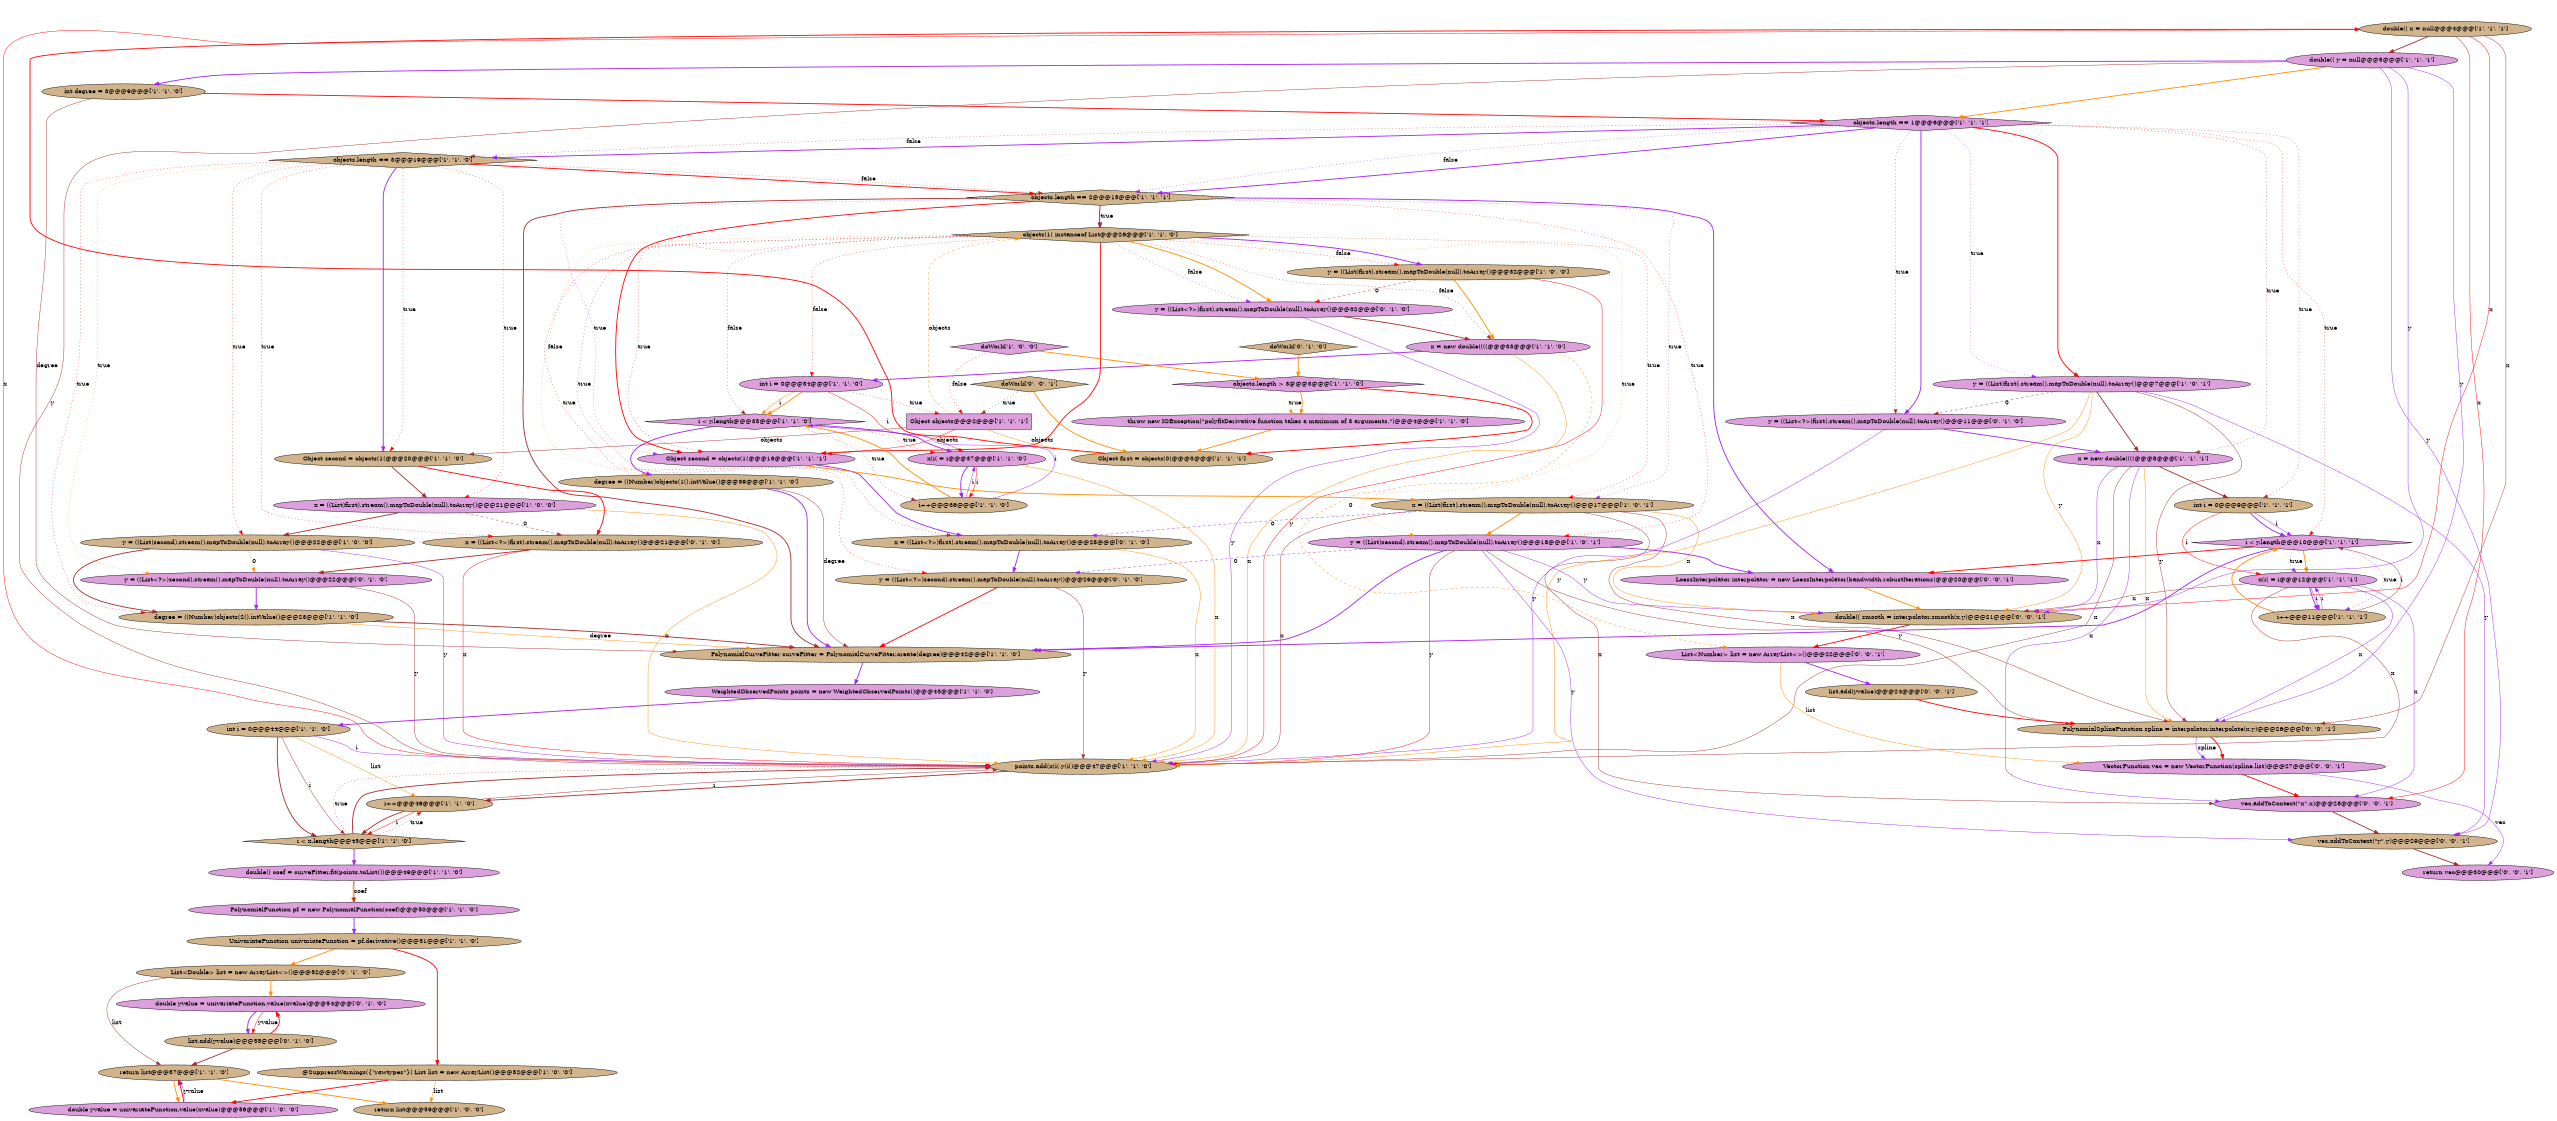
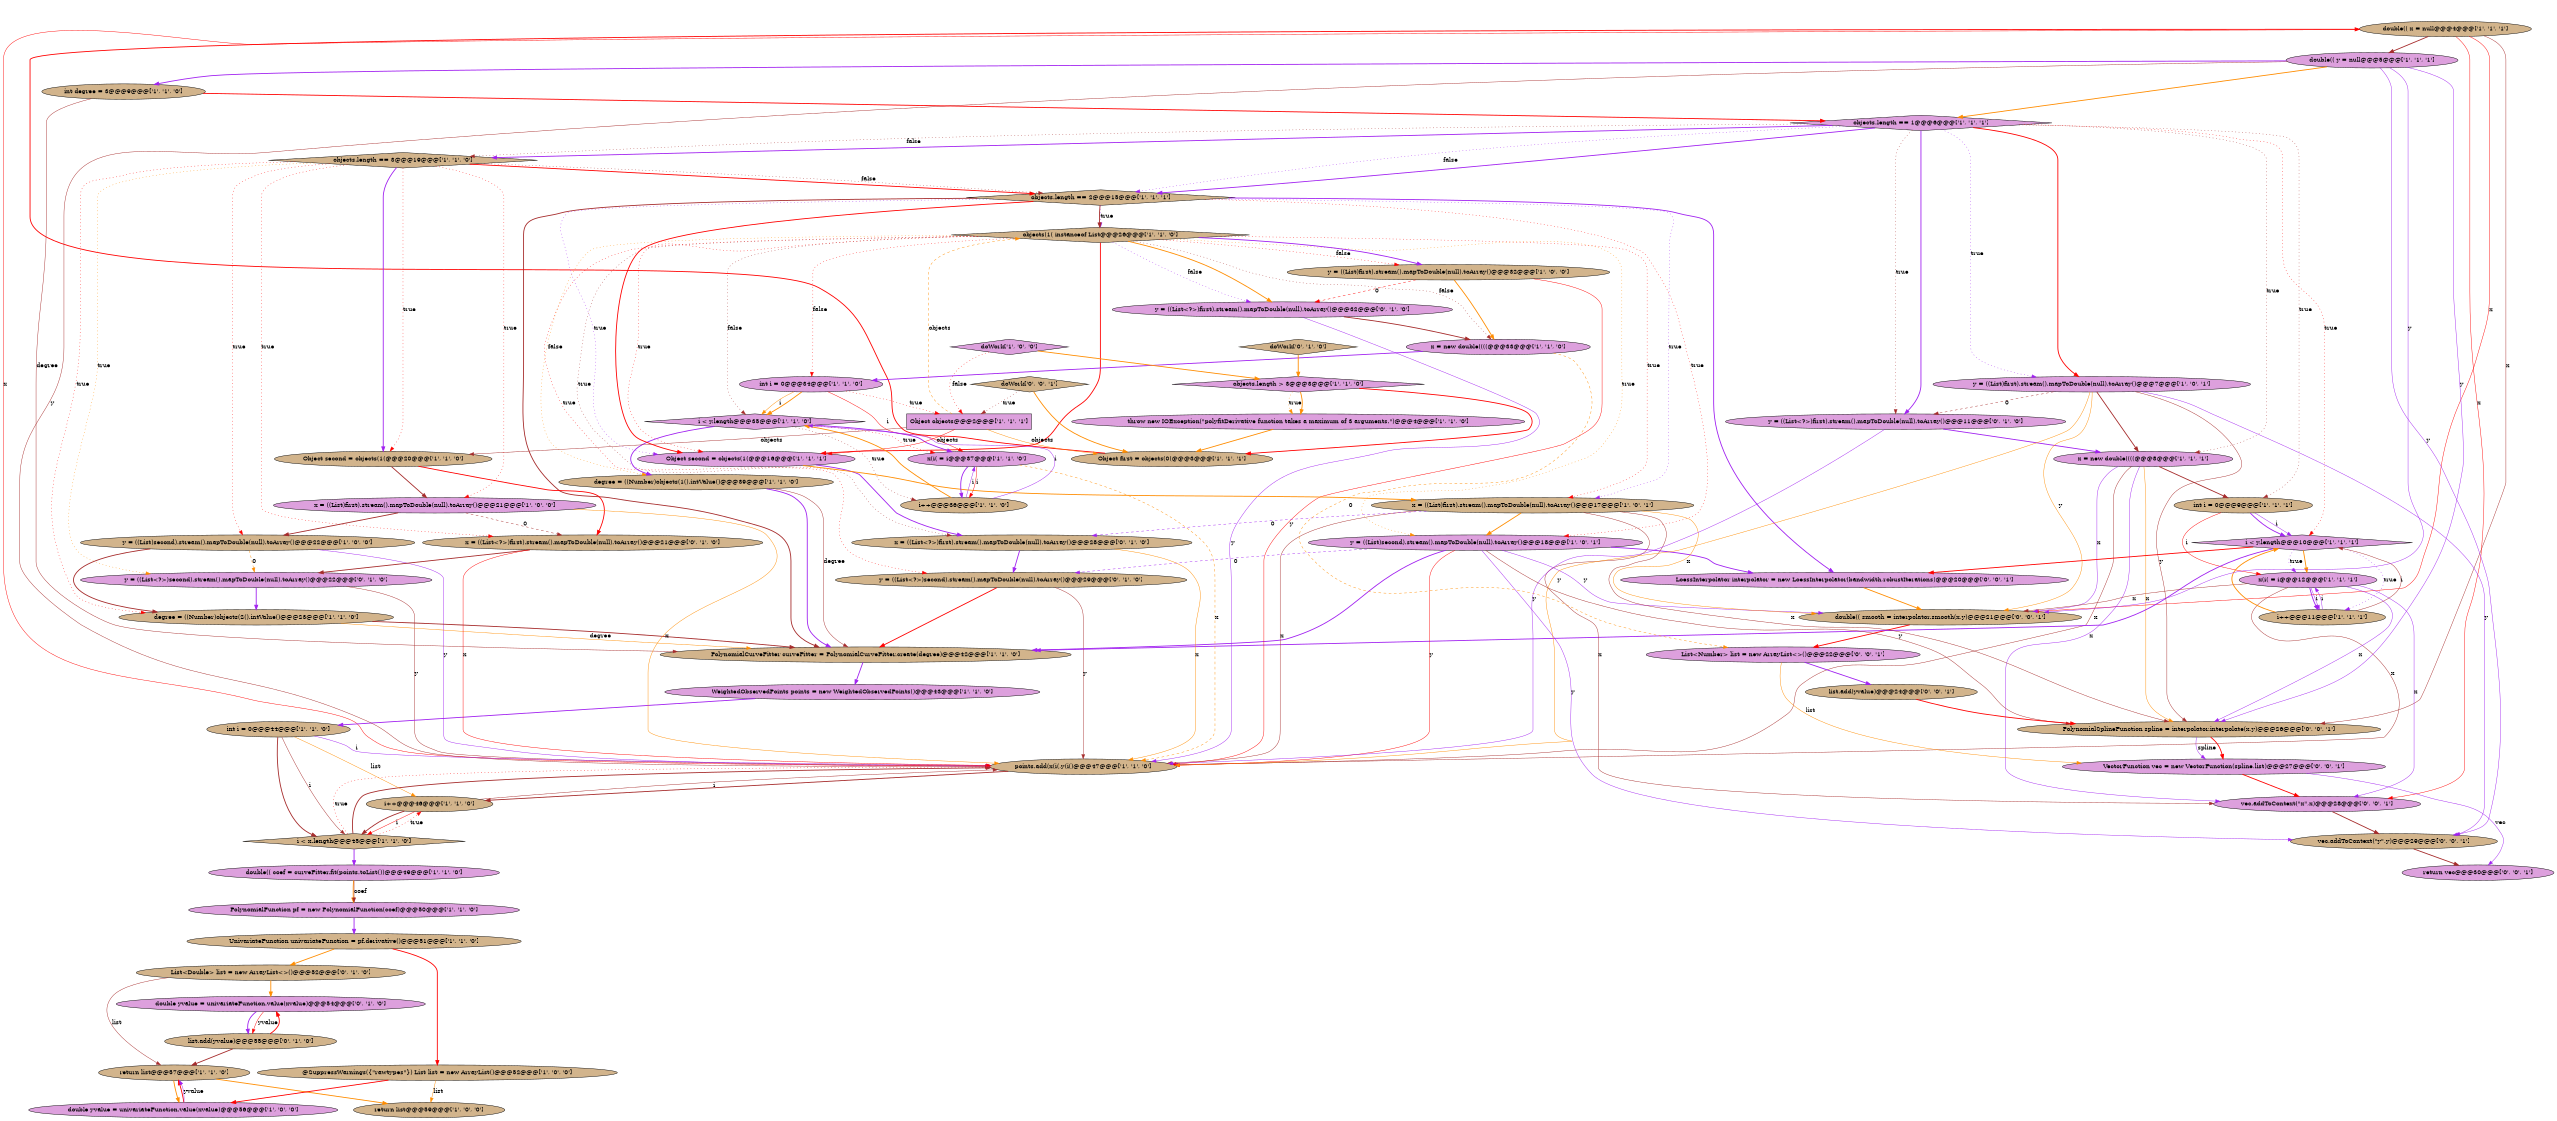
(1329, 487) -> none
(1215, 573) -> (1215, 573)
